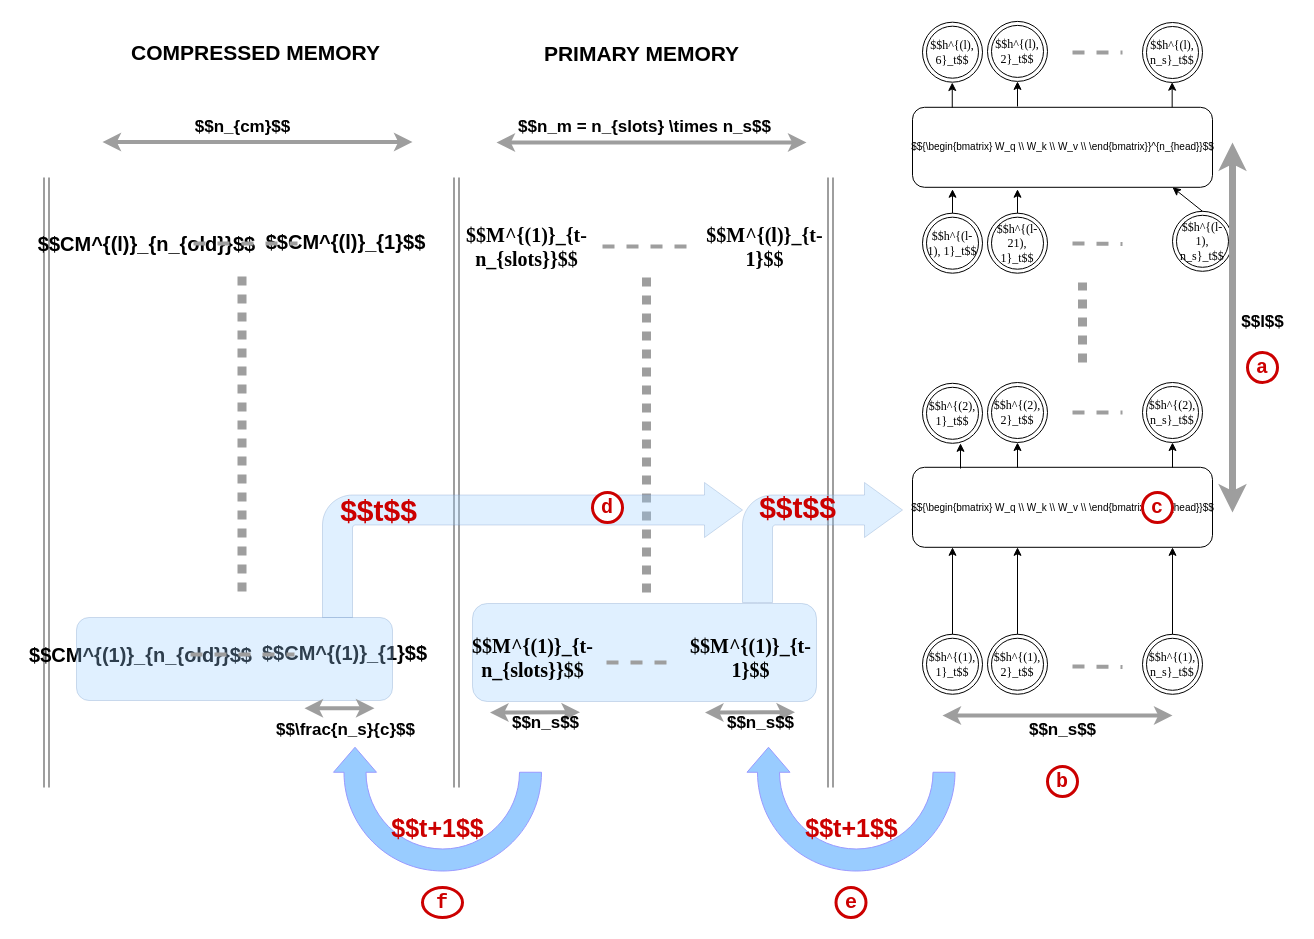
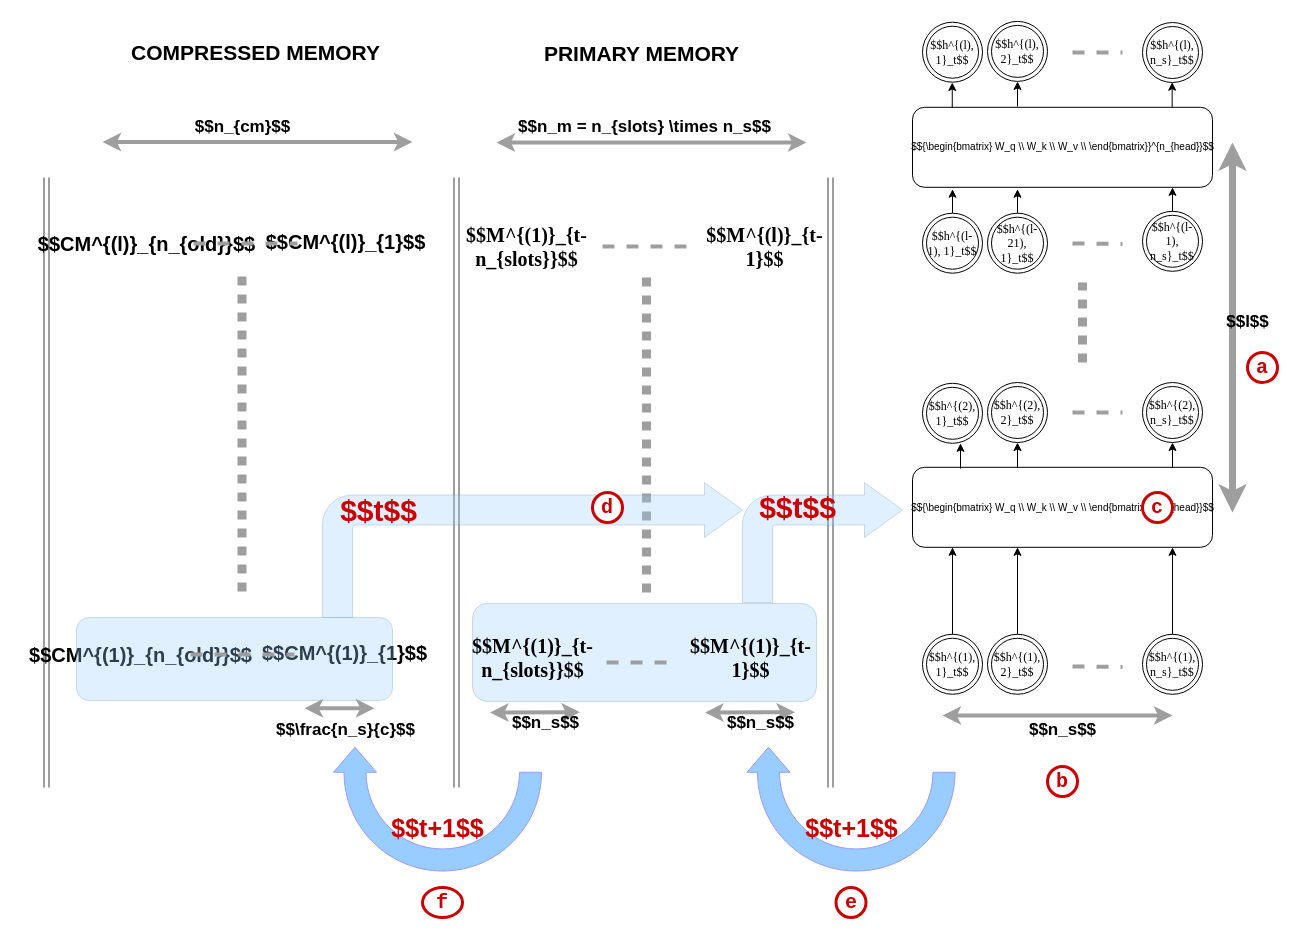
(953, 53) -> (953, 53)
(1203, 241) -> (1173, 241)
(1263, 323) -> (1248, 323)
